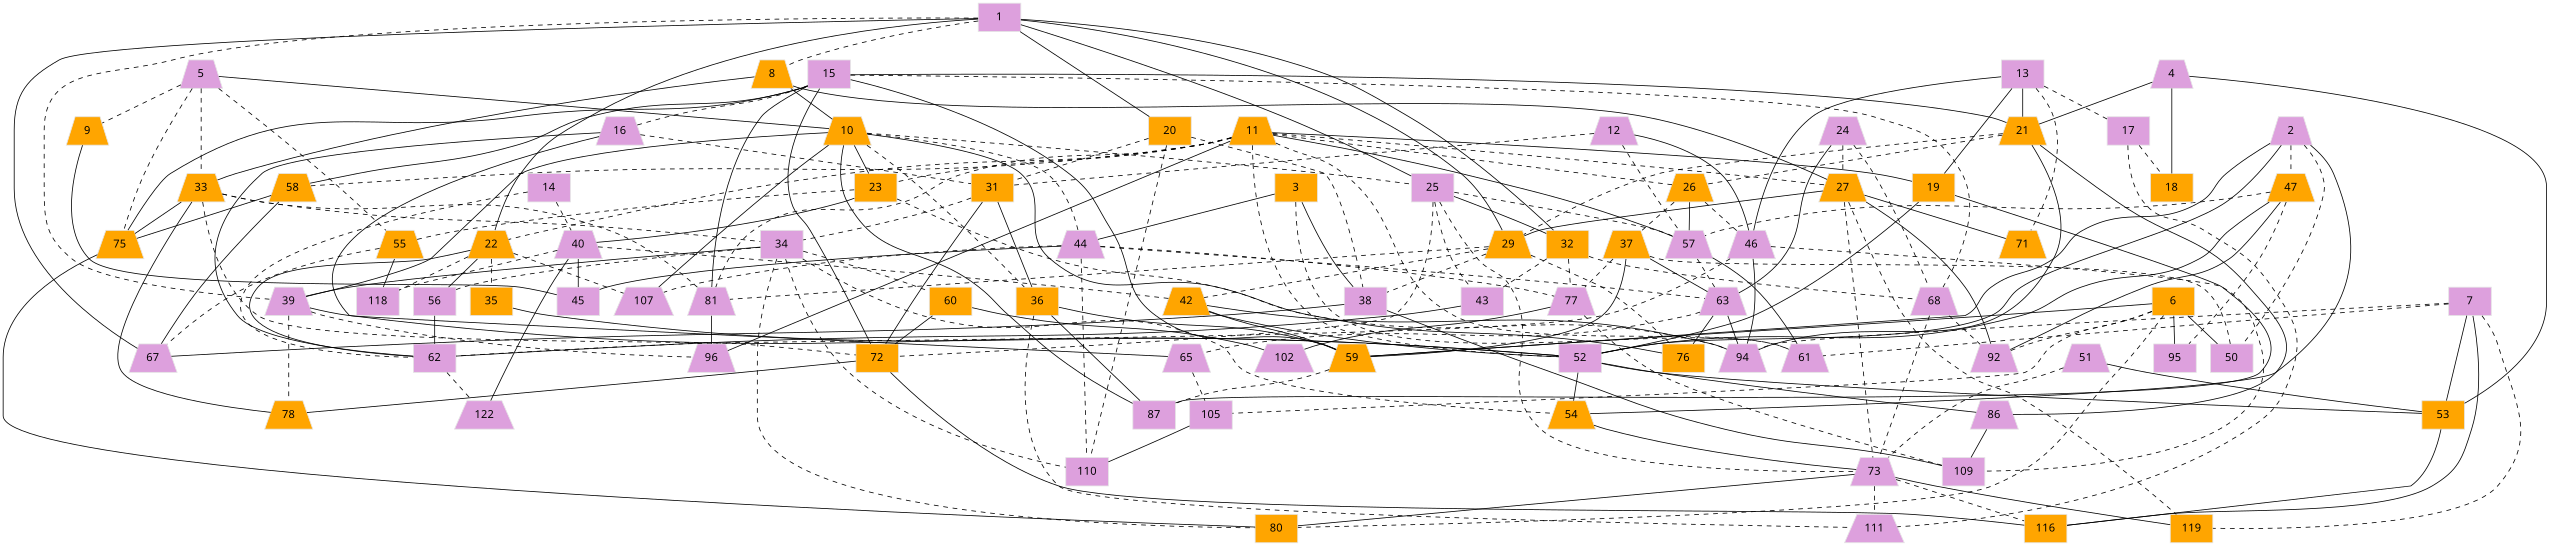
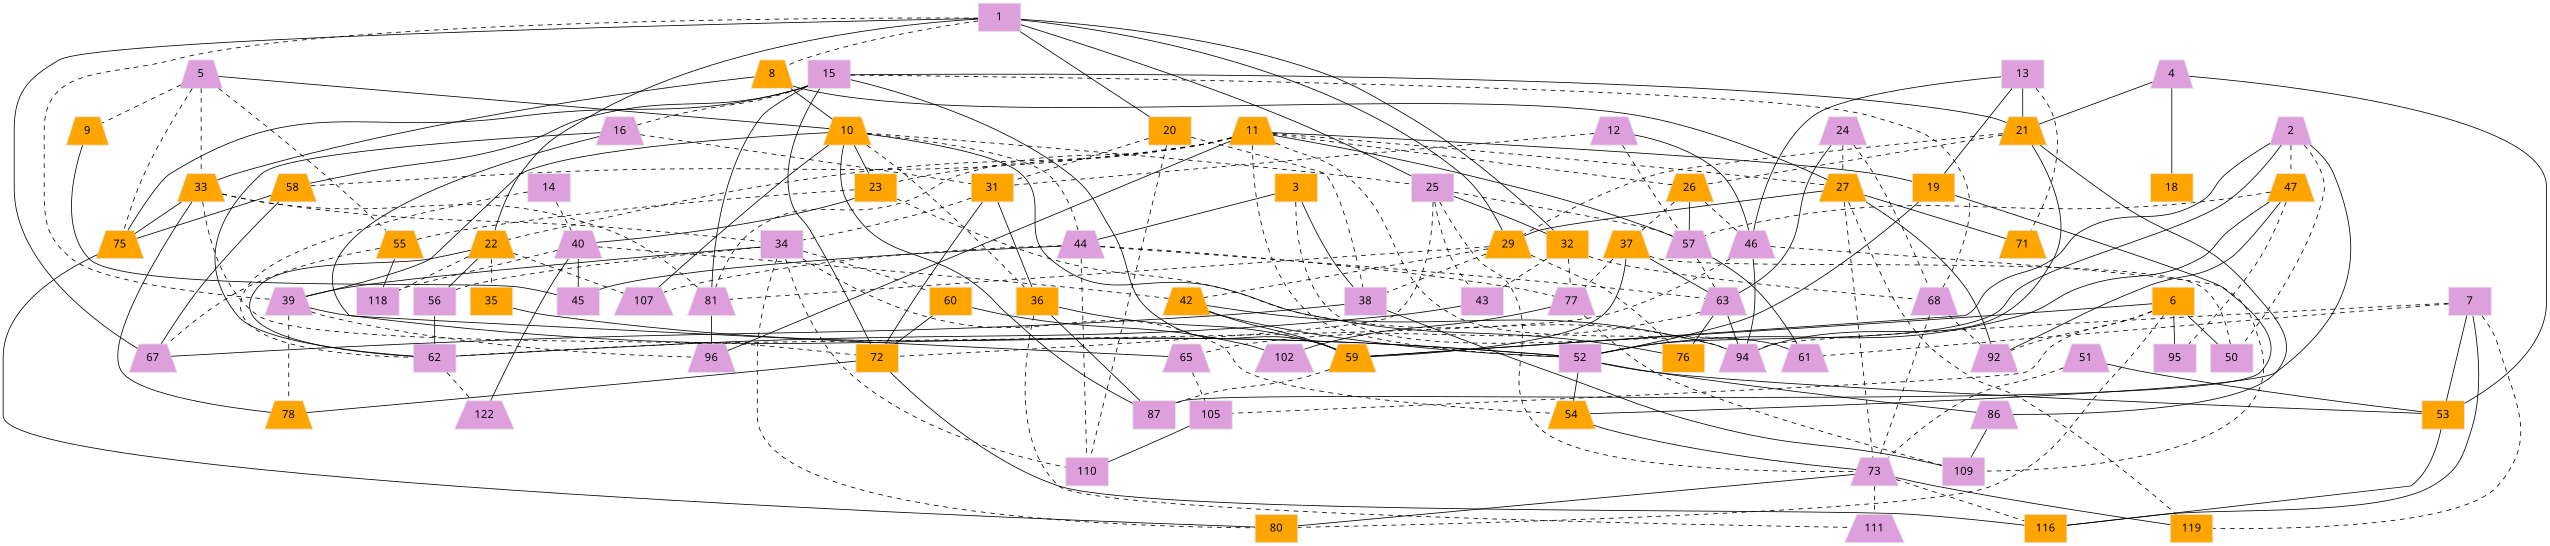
(2128, 131) -> none
